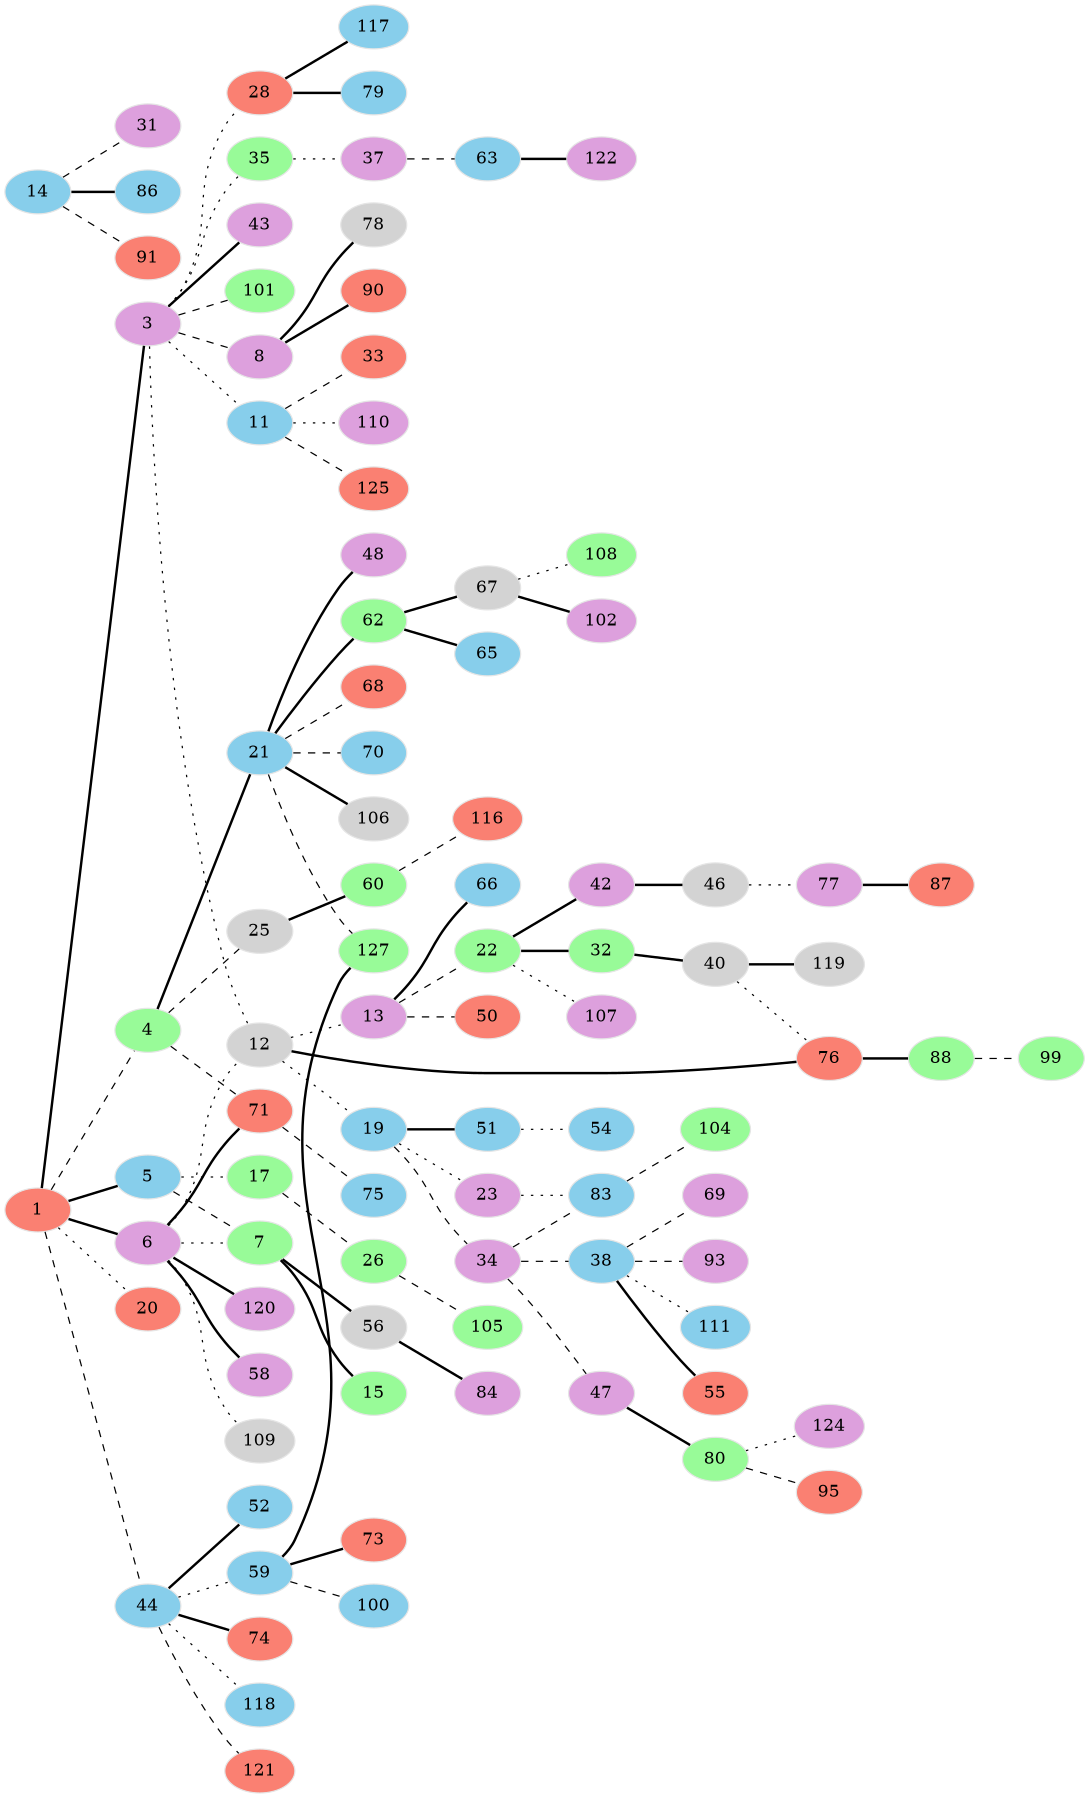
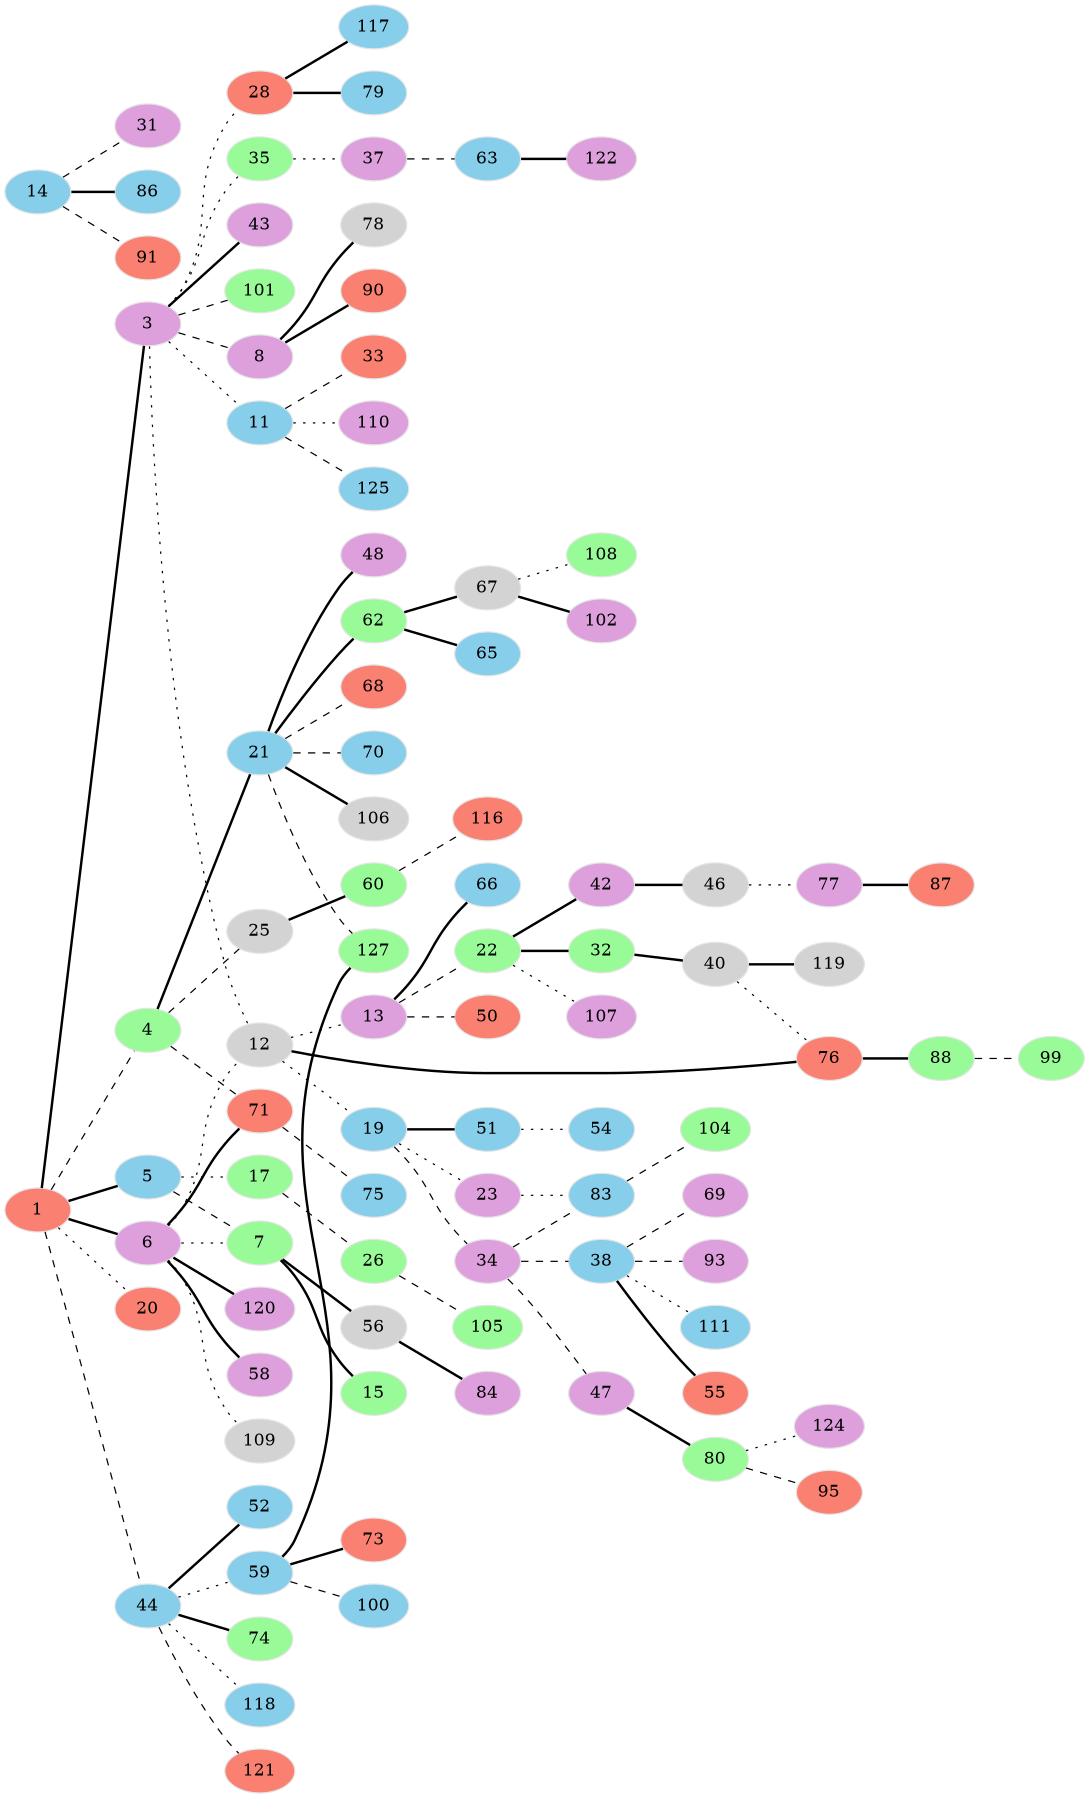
(374, 489) -> (374, 489)
(260, 1639) -> (260, 1639)
